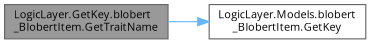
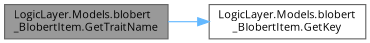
(86, 22) -> (86, 22)
